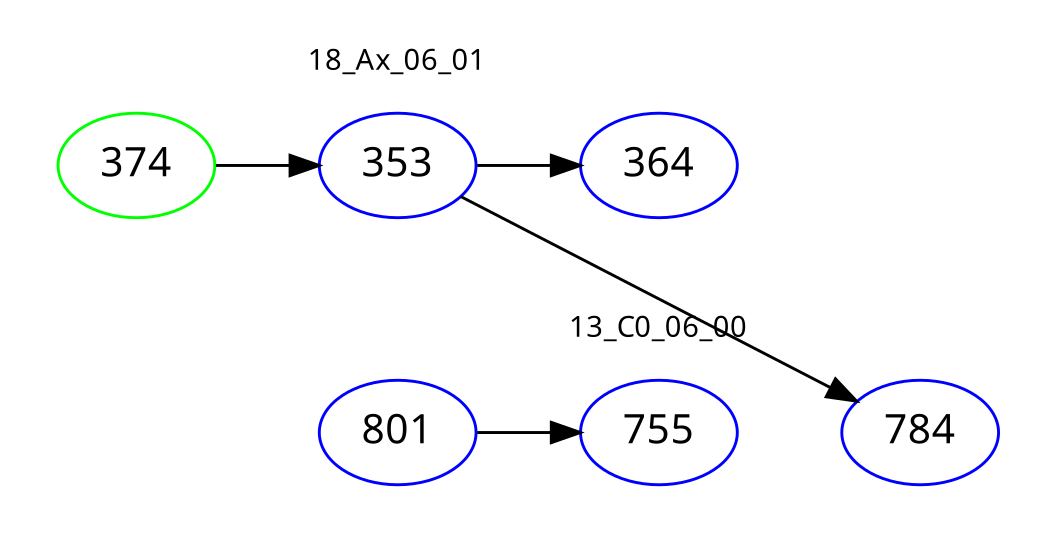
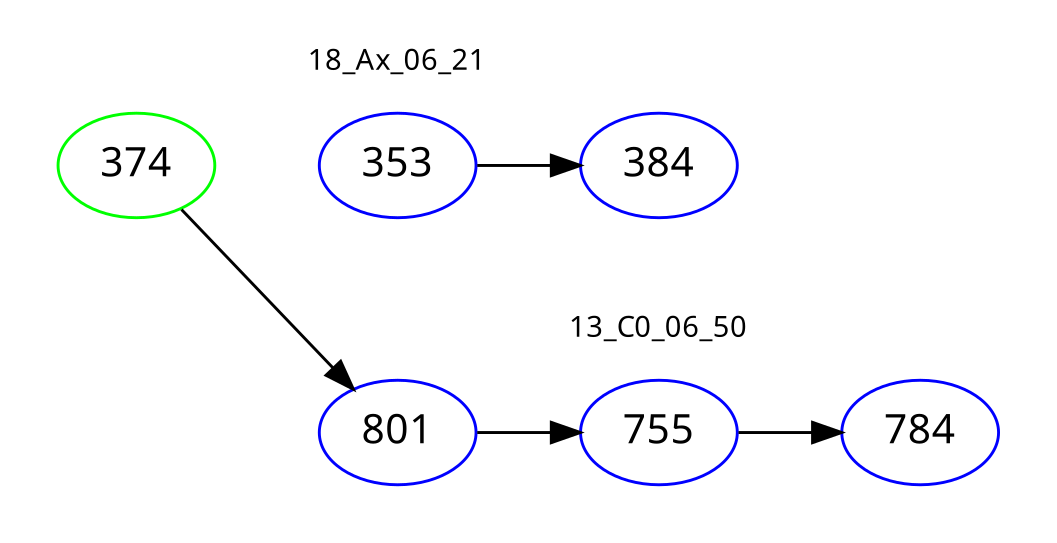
(398, 62) -> (398, 62)
(253, 165) -> (257, 289)
(659, 165) -> (659, 165)
(627, 283) -> (775, 433)
(659, 329) -> (659, 329)
